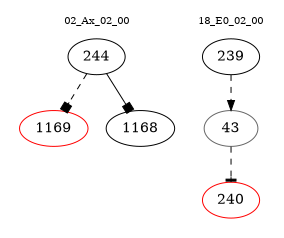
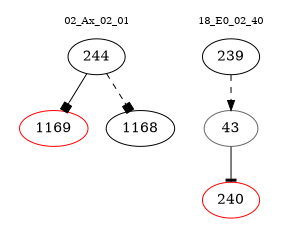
(97, 21) -> (97, 21)
(231, 21) -> (231, 21)
(78, 88) -> (78, 88)
(116, 88) -> (116, 88)
(231, 162) -> (231, 162)
